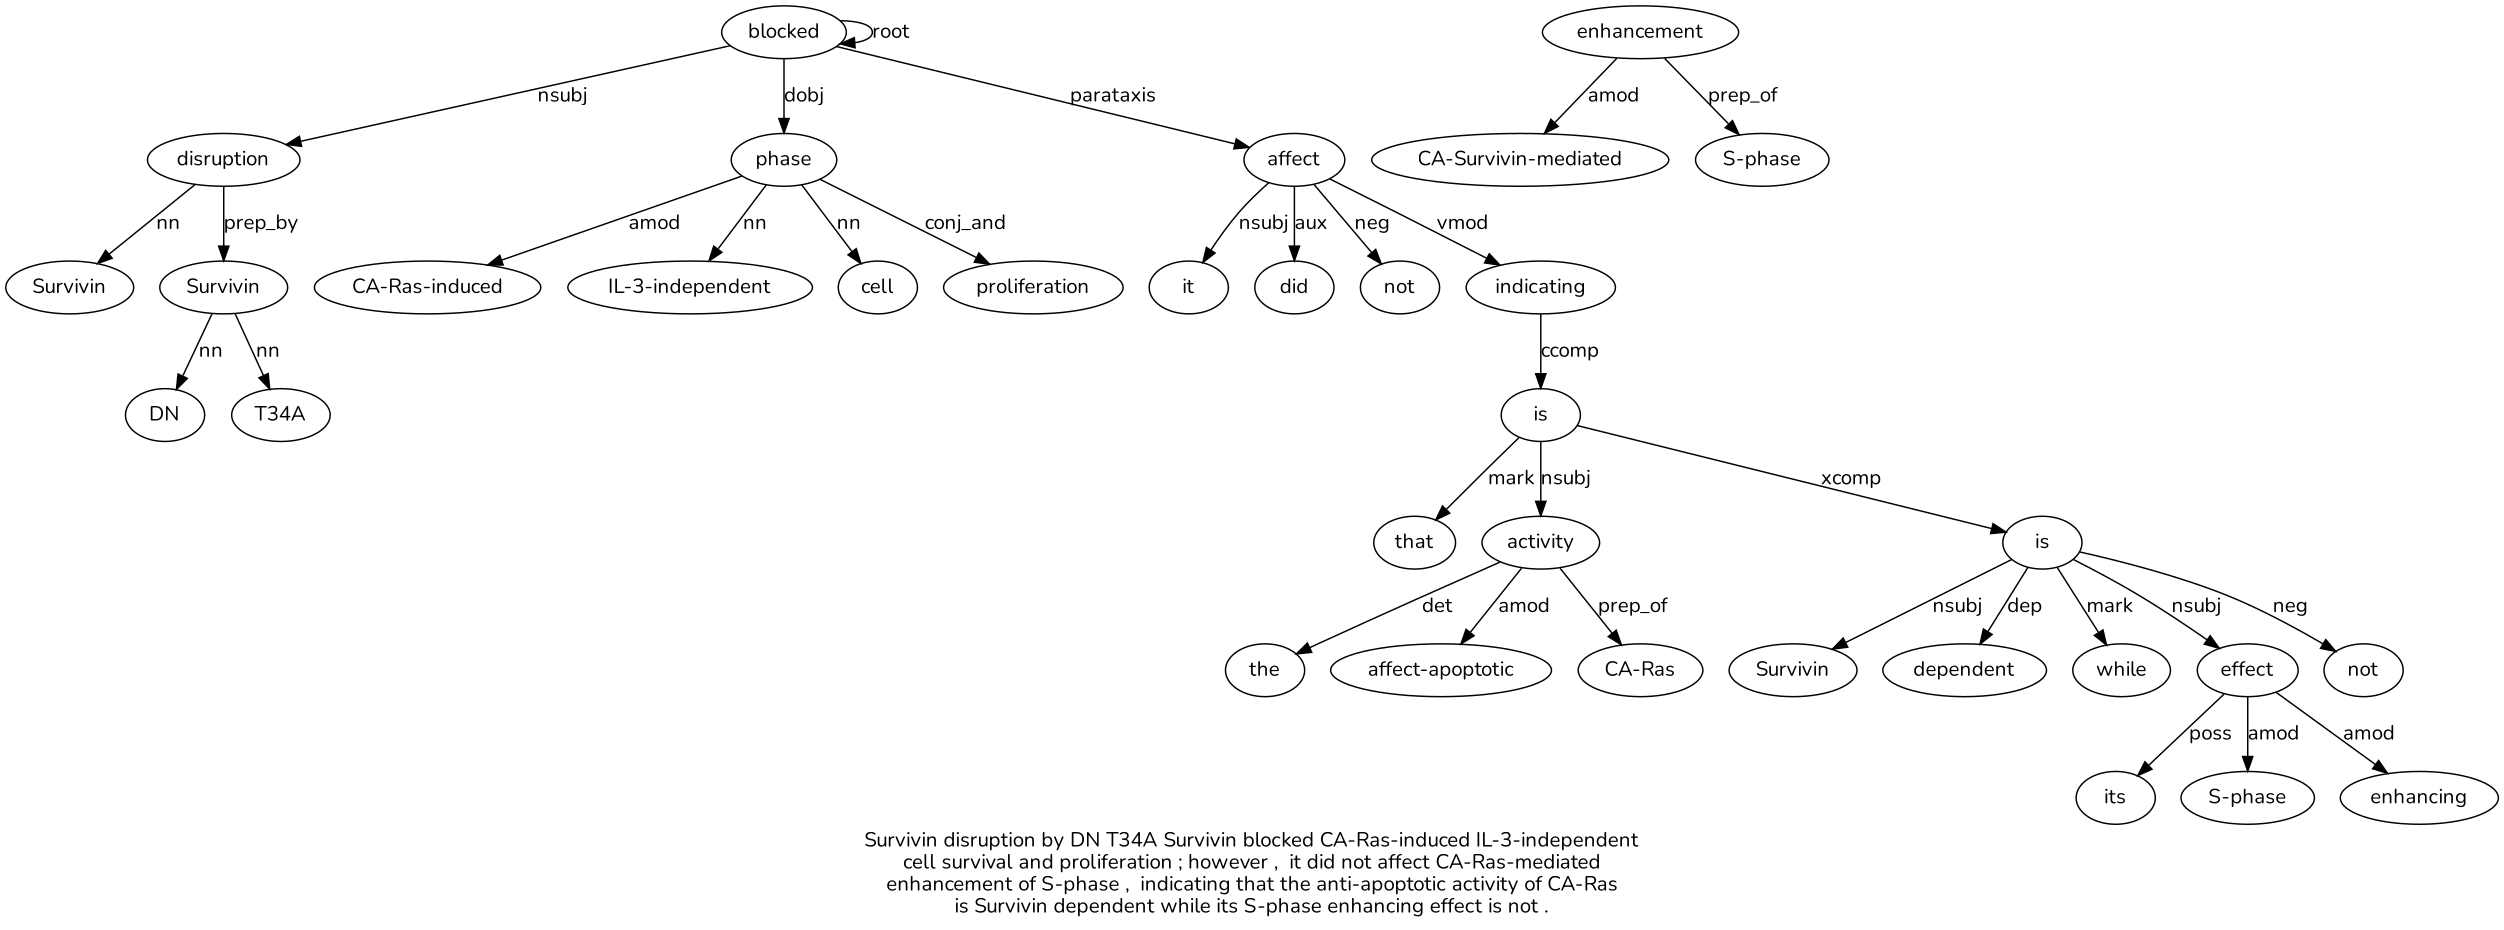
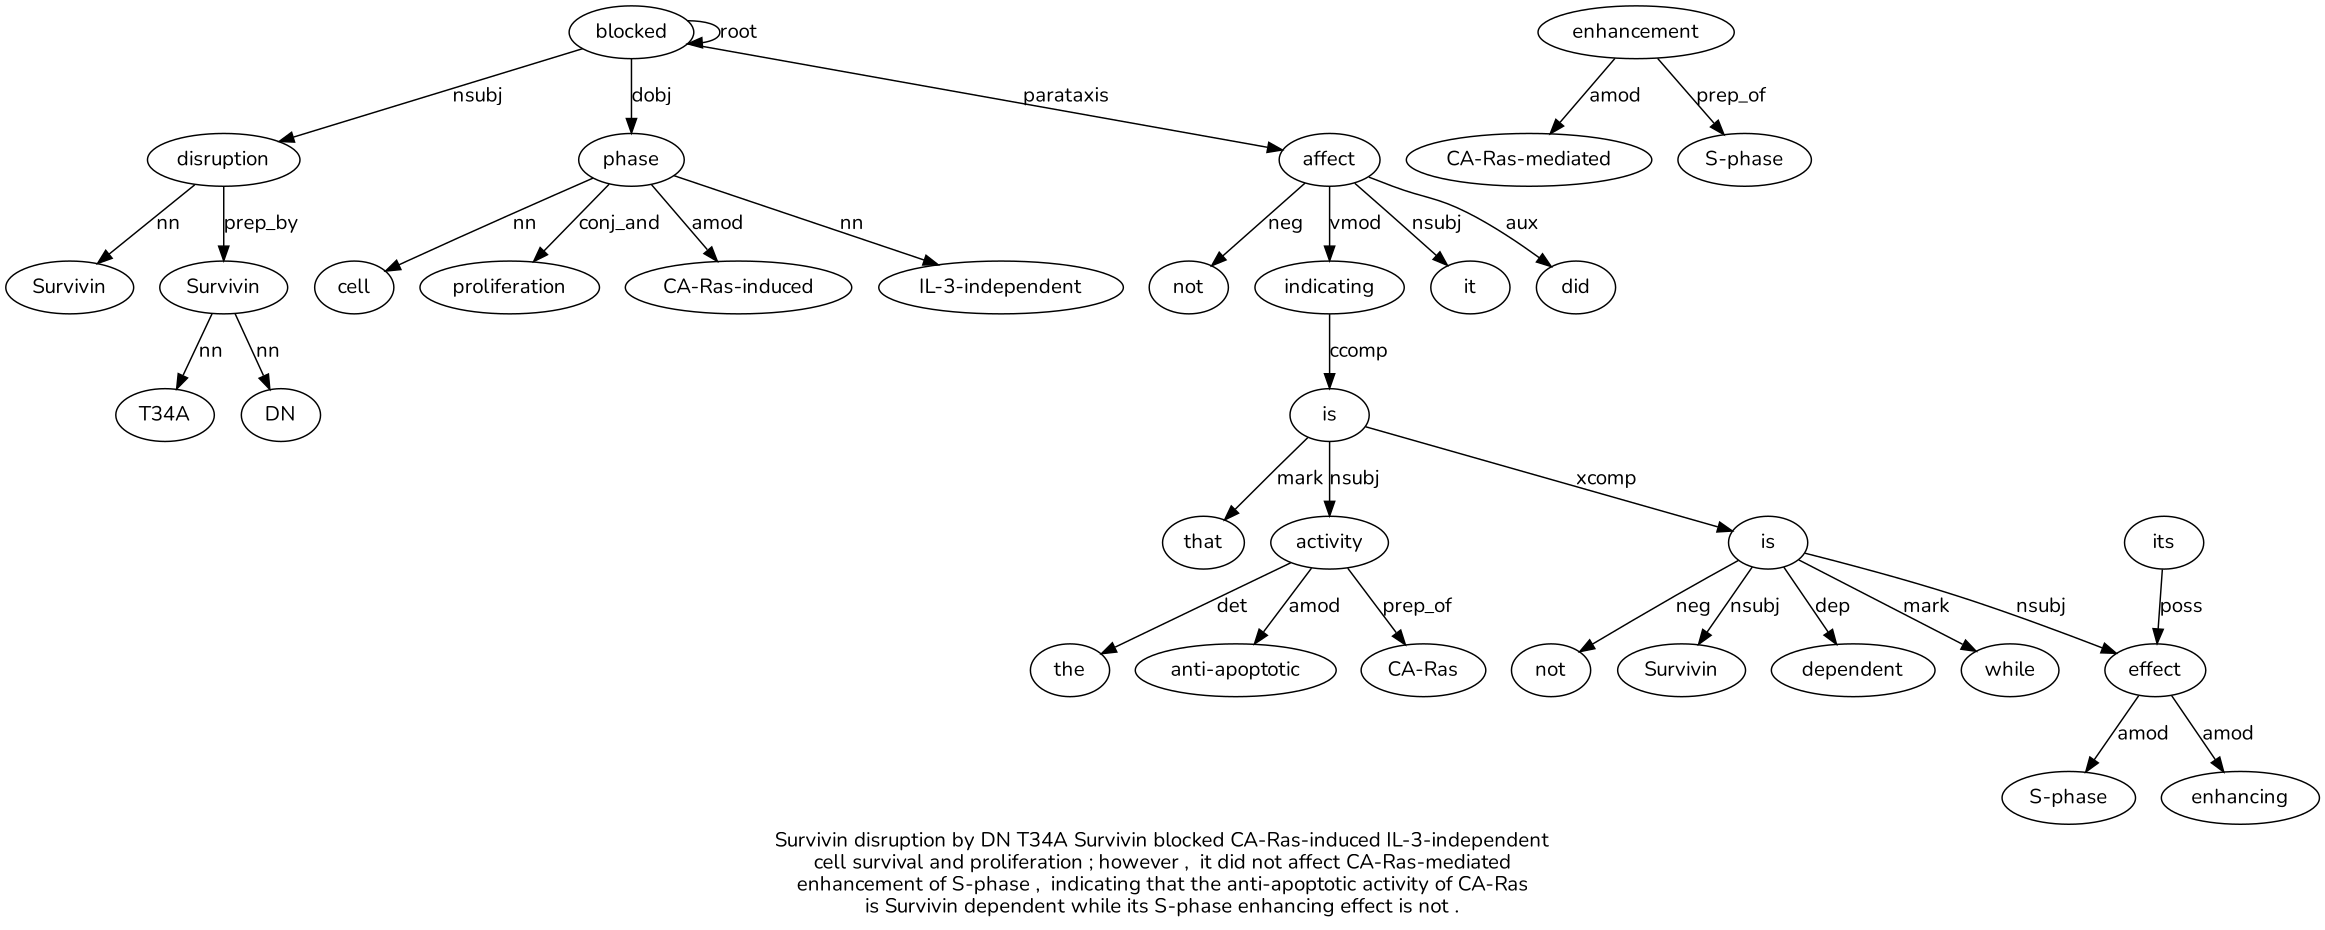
(1520, 160) -> (1529, 160)
(1441, 670) -> (1236, 670)
(2186, 730) -> (2160, 599)
